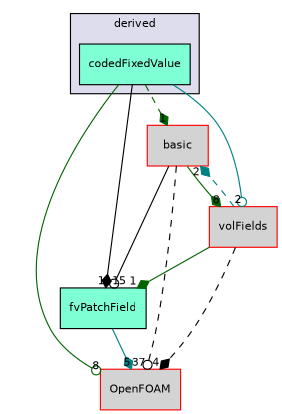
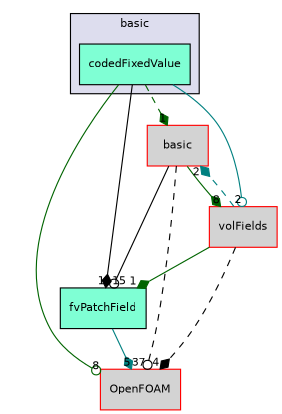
(135, 24) -> (135, 24)
